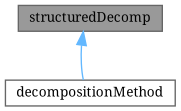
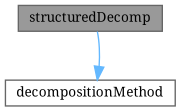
(81, 63) -> (99, 49)
